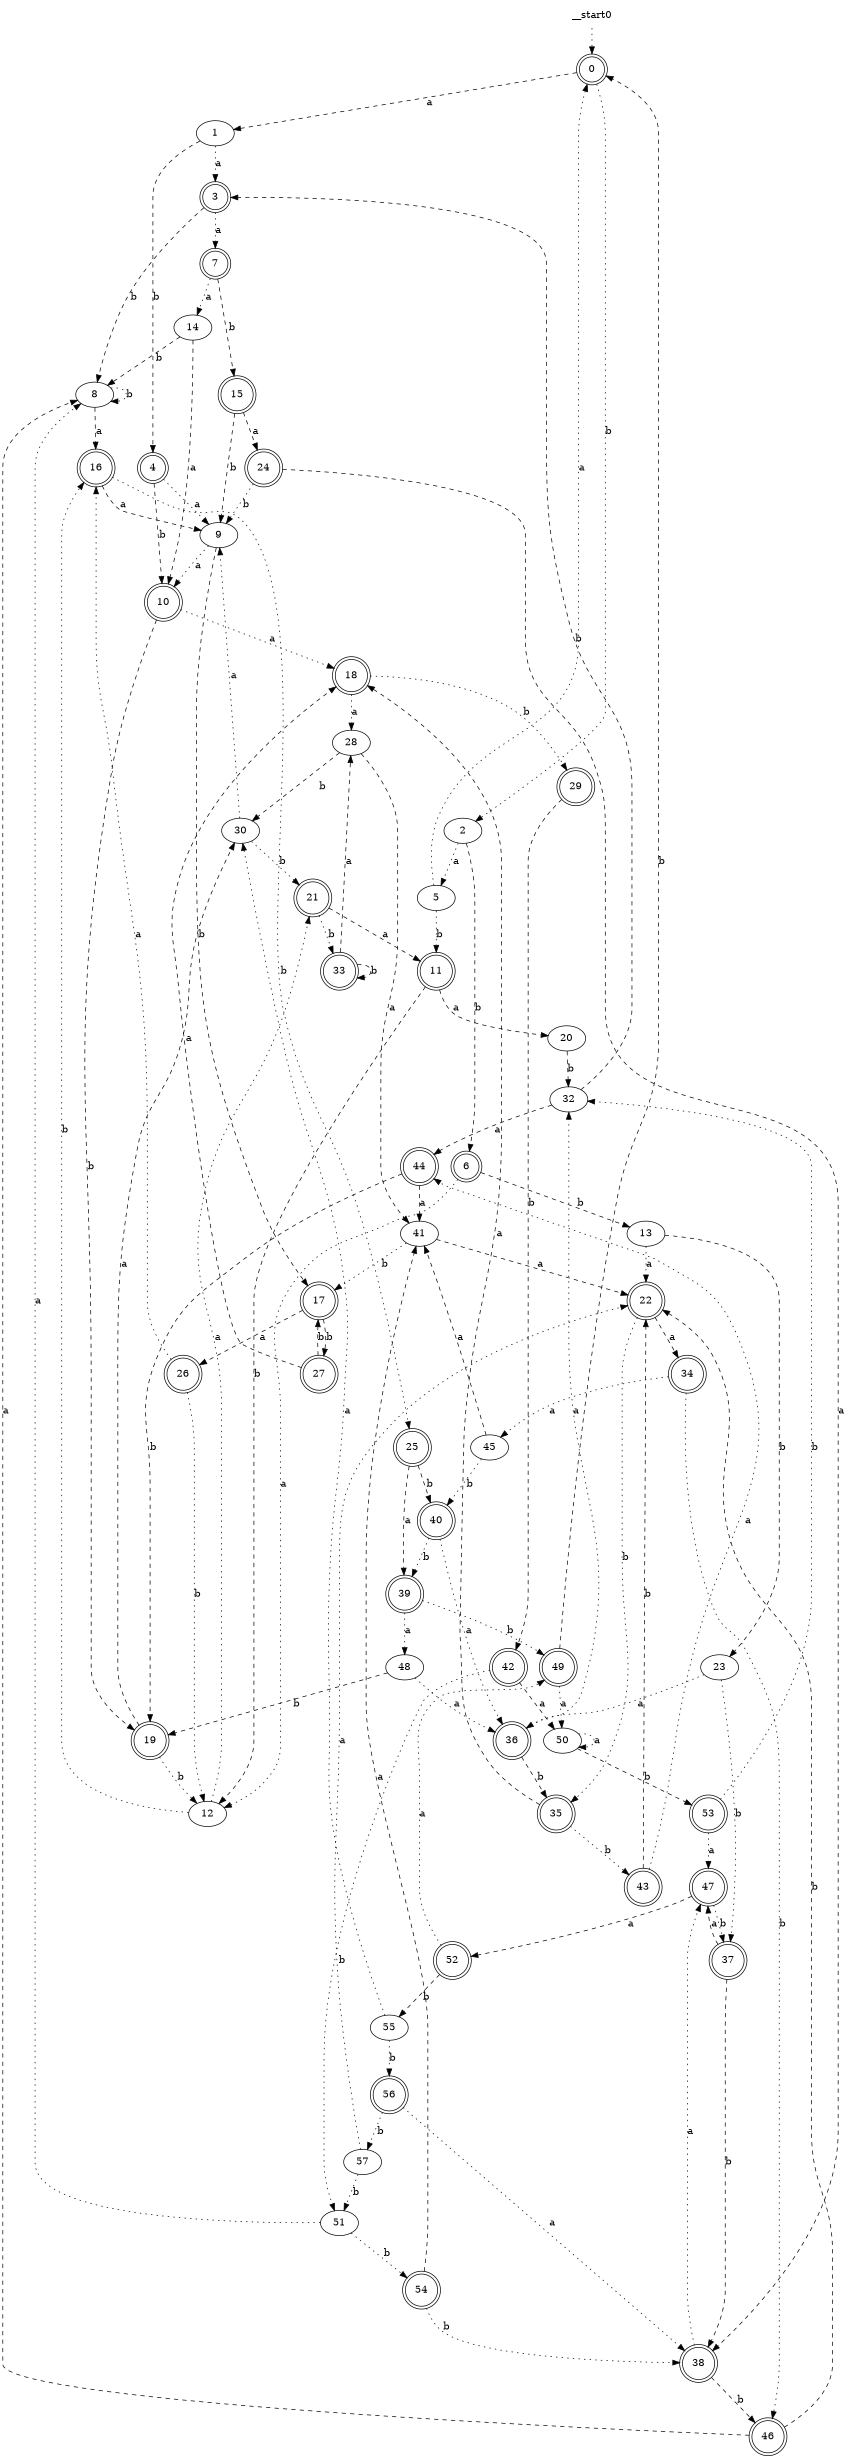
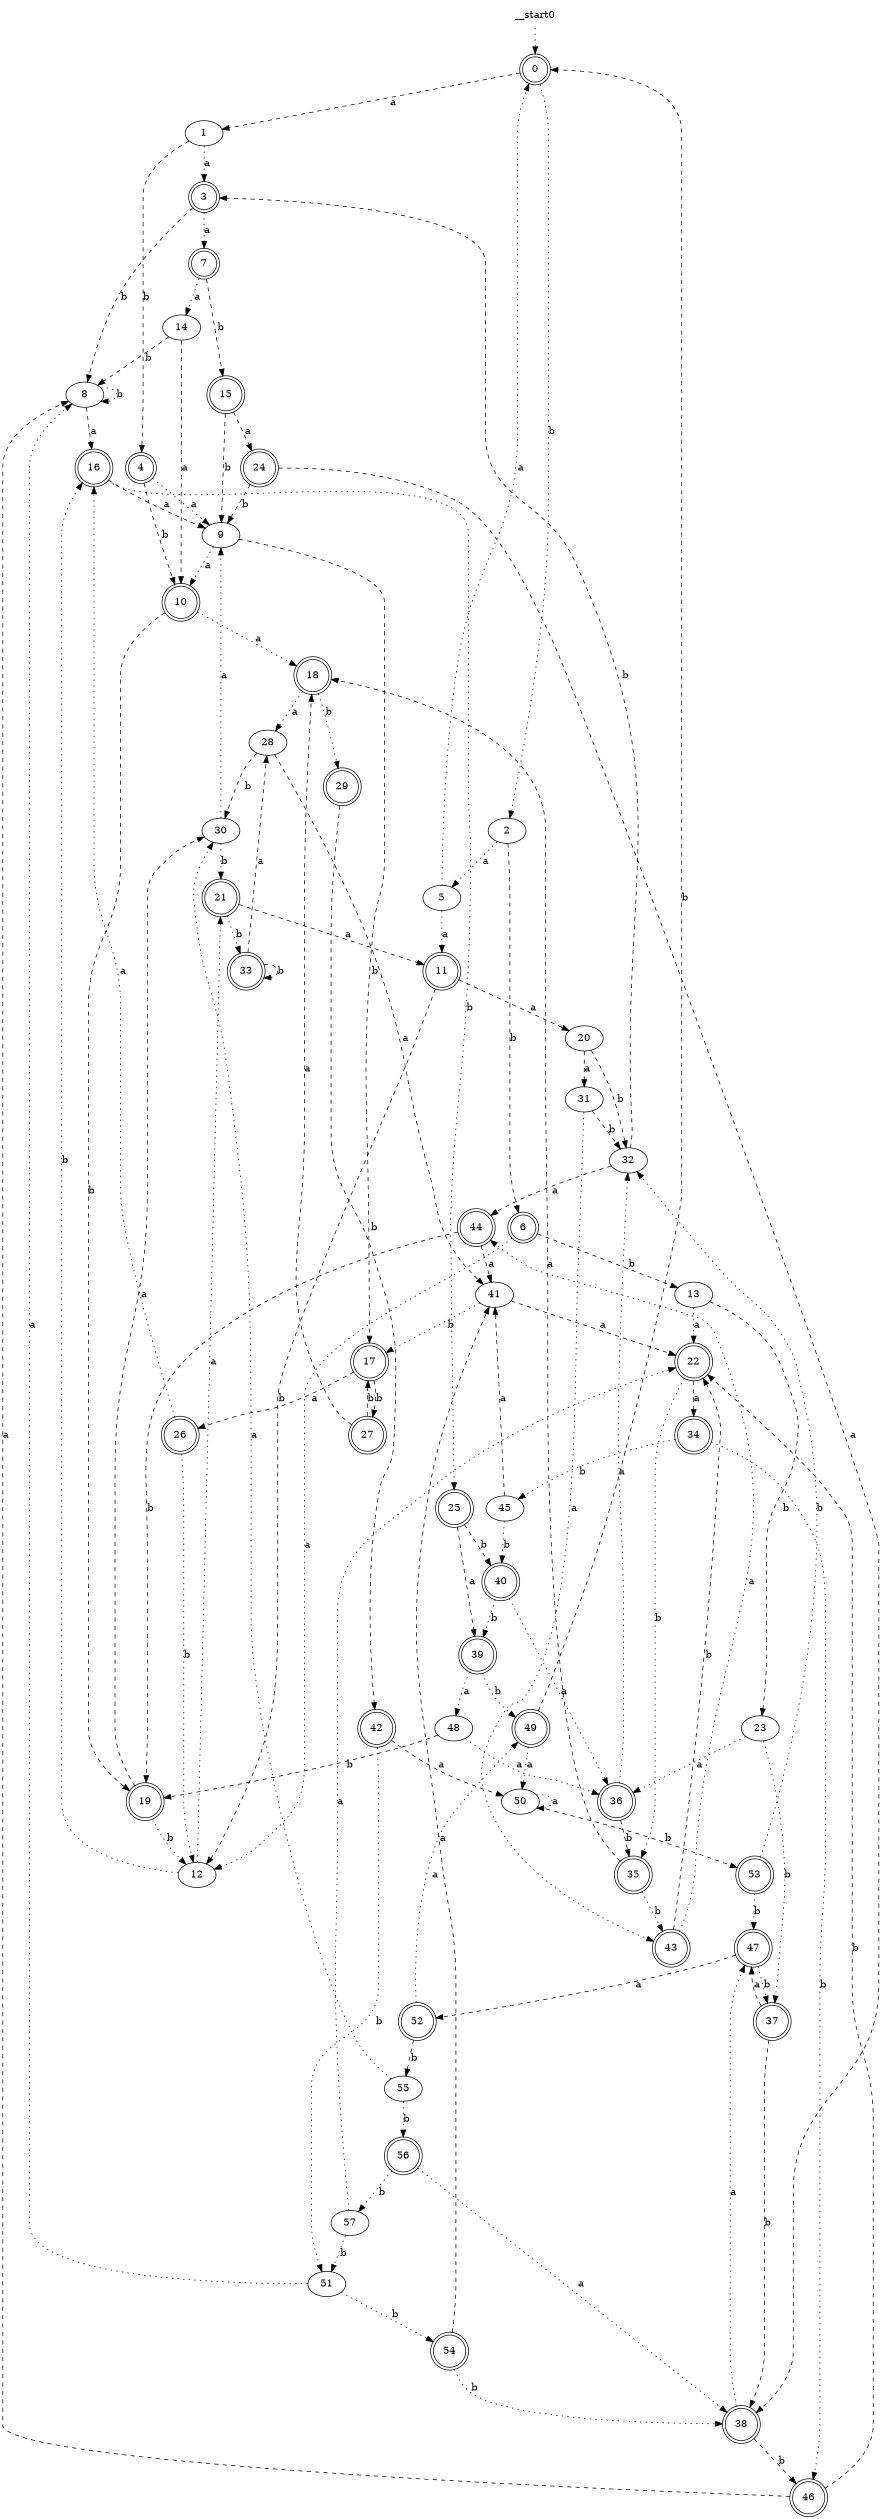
(242, 501) -> (241, 501)
(440, 935) -> (445, 935)
none -> (584, 1099)
(552, 1411) -> (583, 1472)
(712, 1851) -> (758, 1912)
